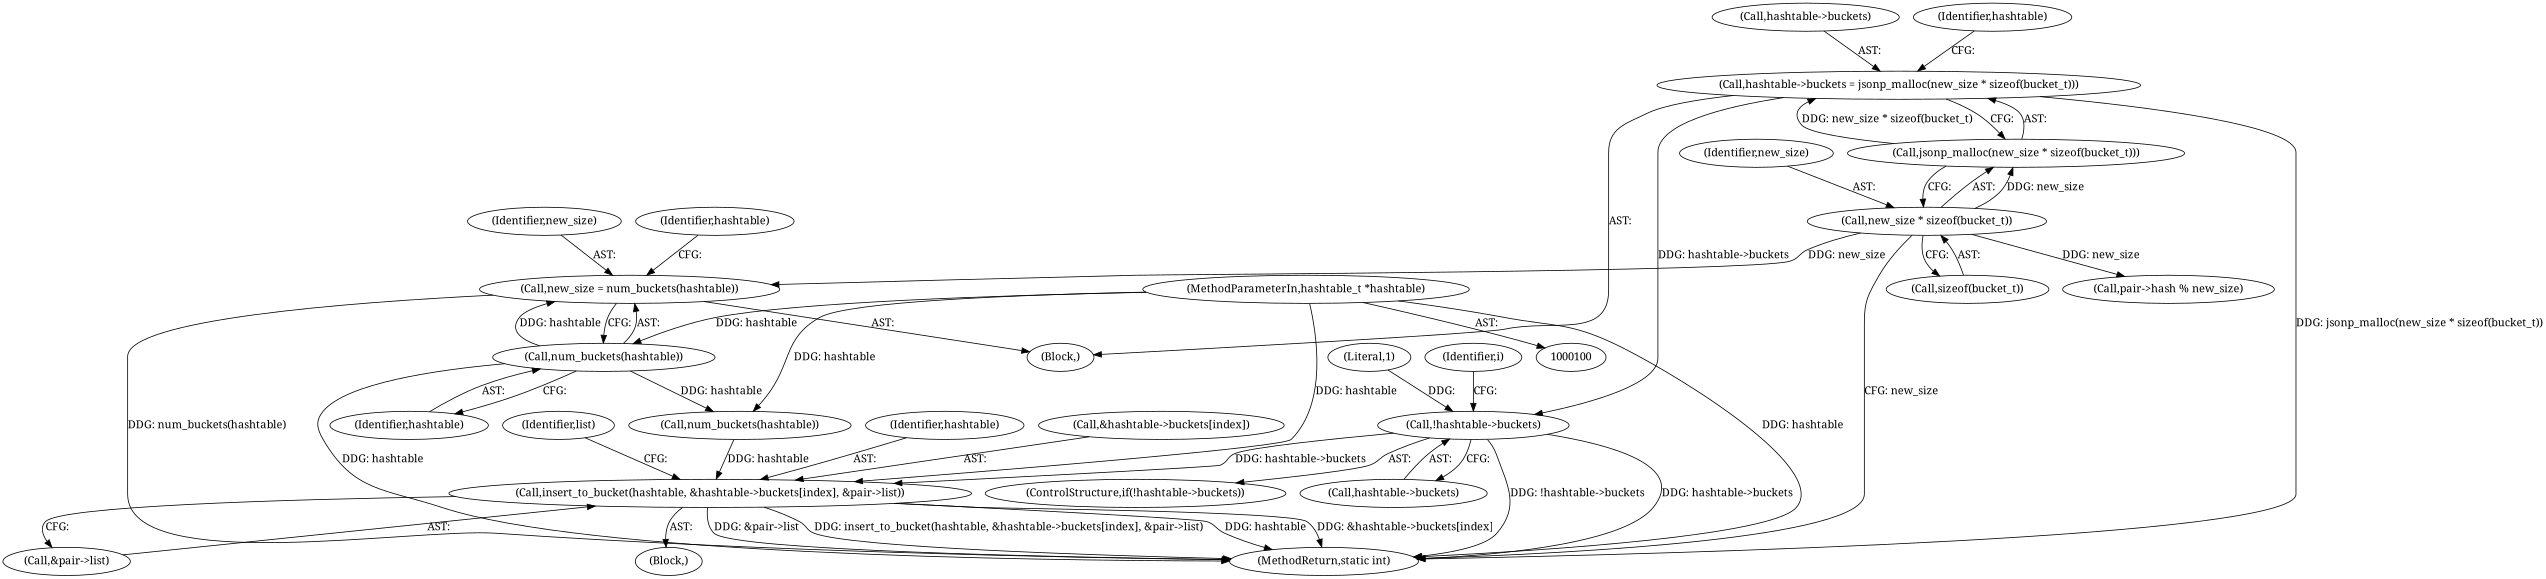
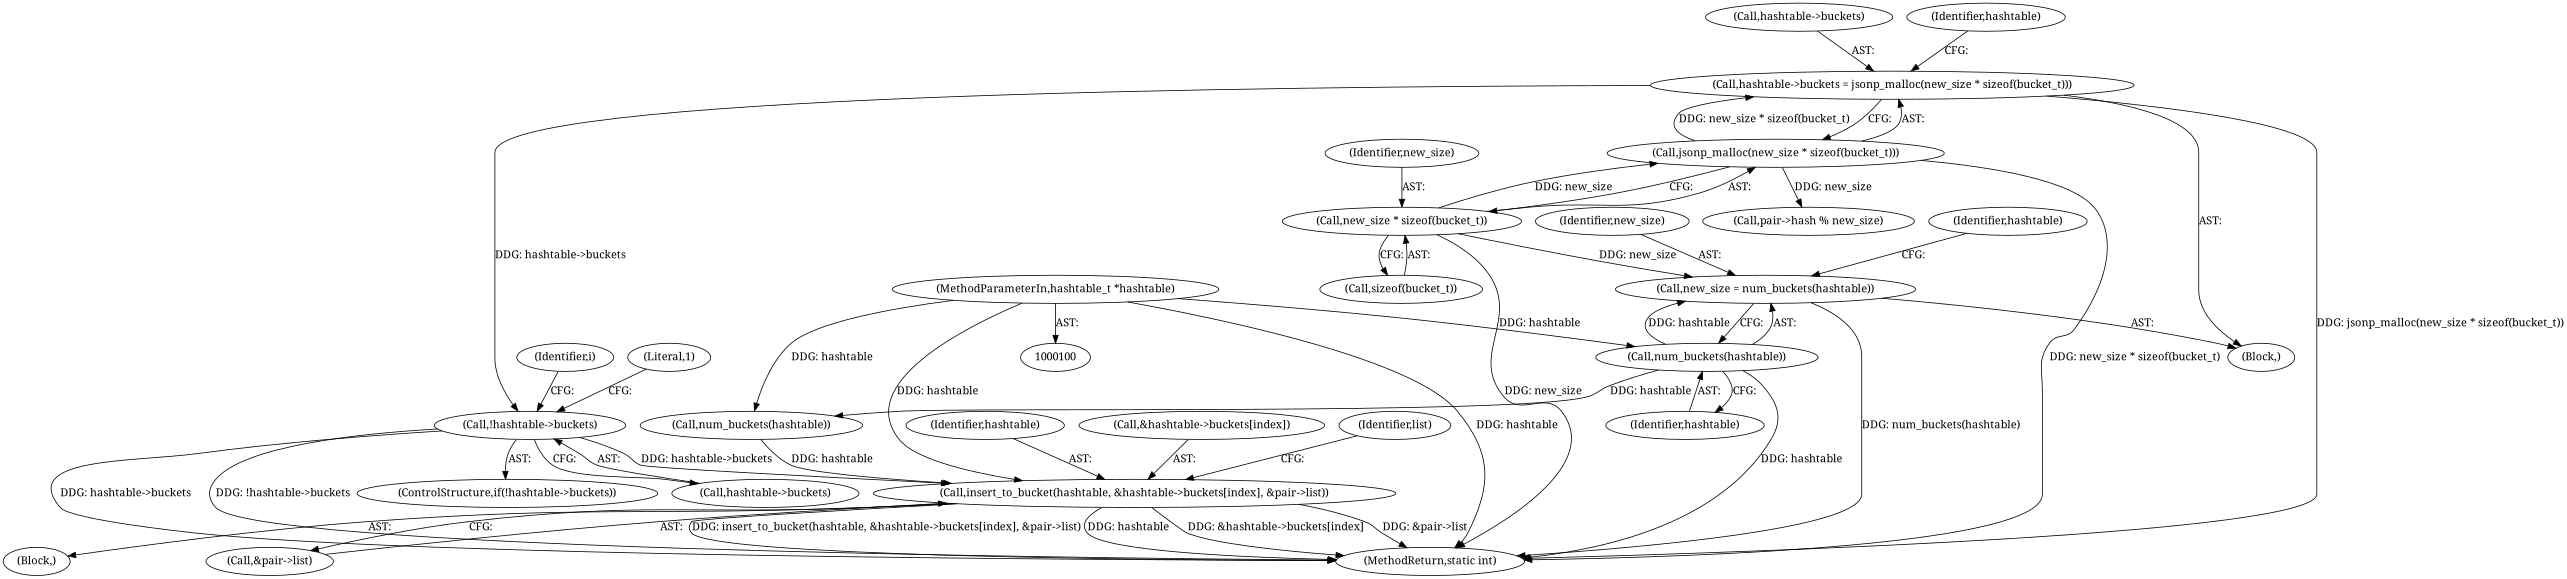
(2044, 254) -> (1790, 184)
(1443, 391) -> (622, 391)
(1901, 391) -> (1543, 391)
none -> (2034, 504)
